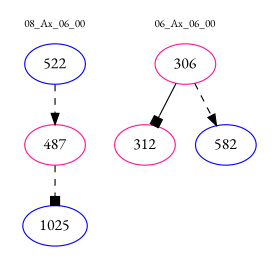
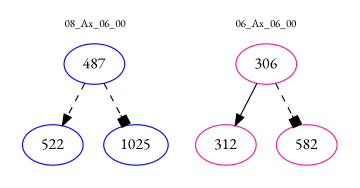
(55, 99) -> (76, 99)
(168, 99) -> (249, 99)
(203, 99) -> (284, 99)
(55, 145) -> (94, 64)
(226, 145) -> (307, 145)
